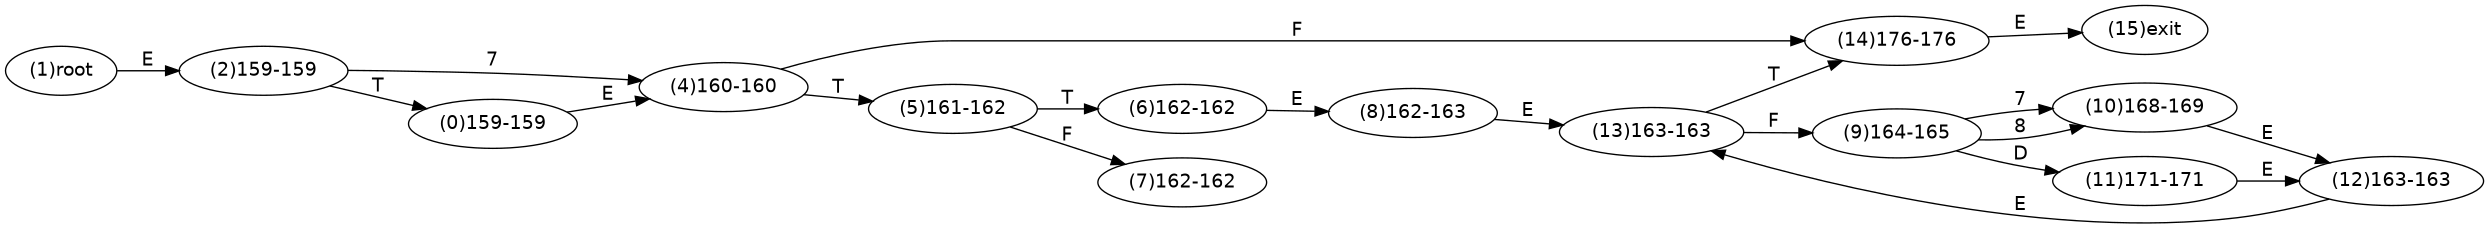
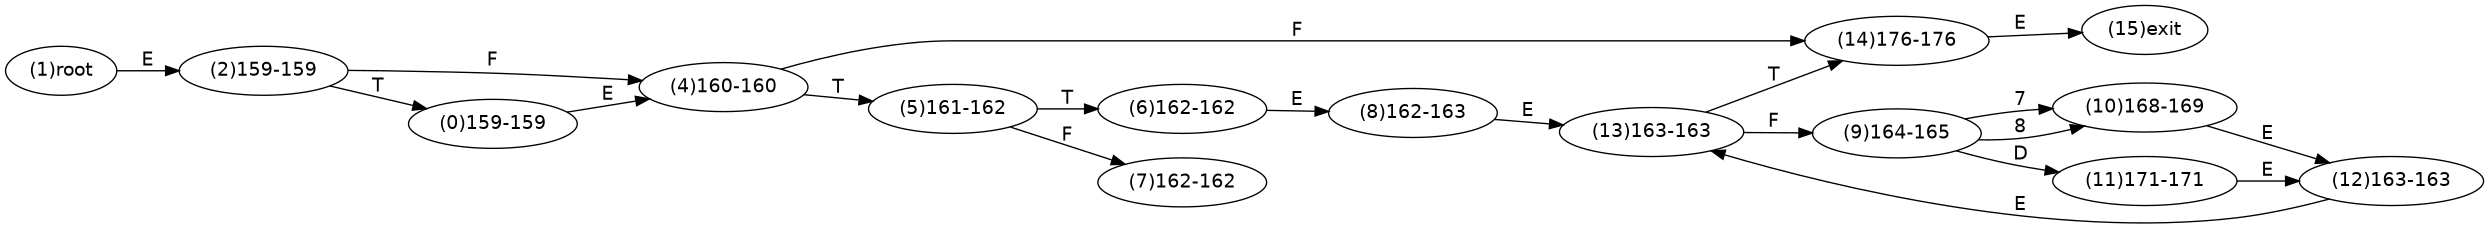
(493, 61) -> (493, 61)
